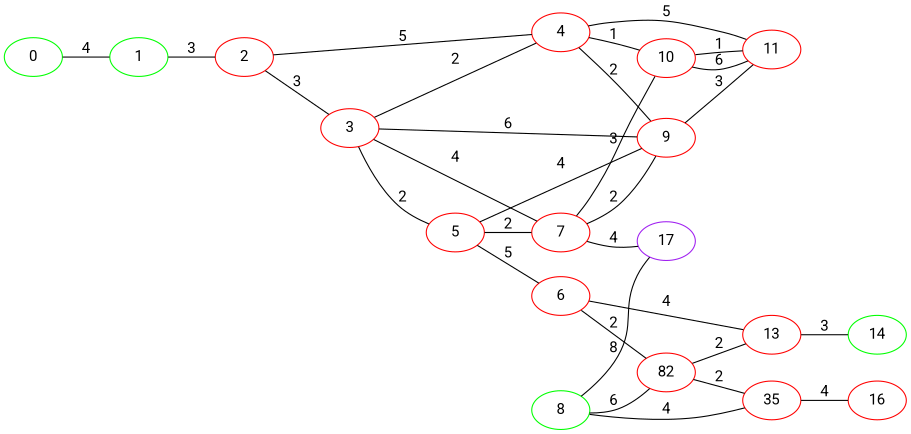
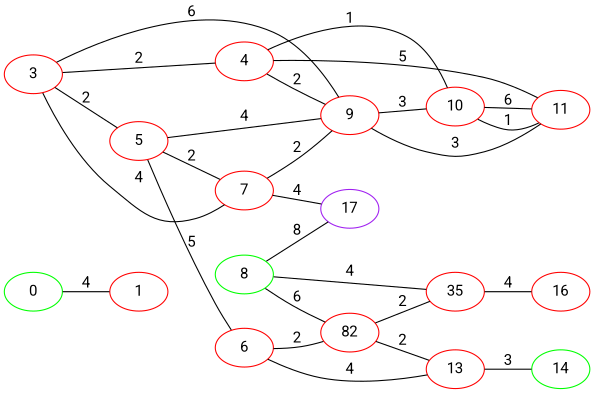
(139, 57) -> (139, 292)
(244, 57) -> none
(618, 147) -> (403, 111)
